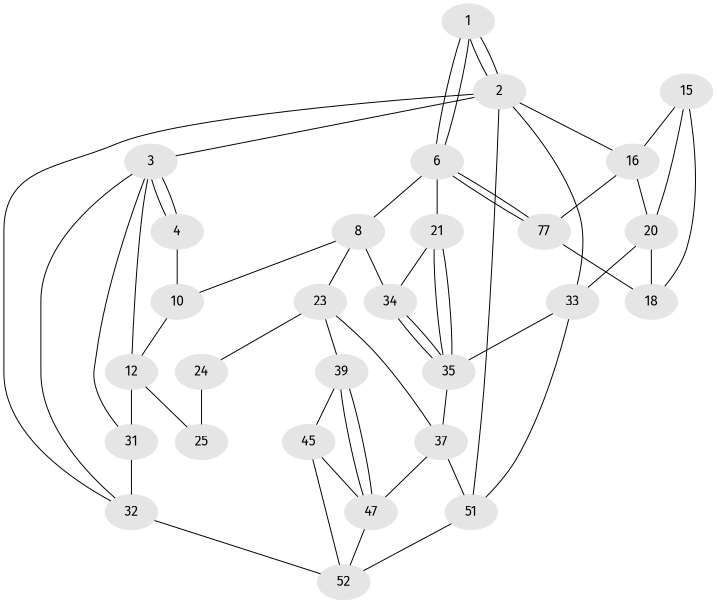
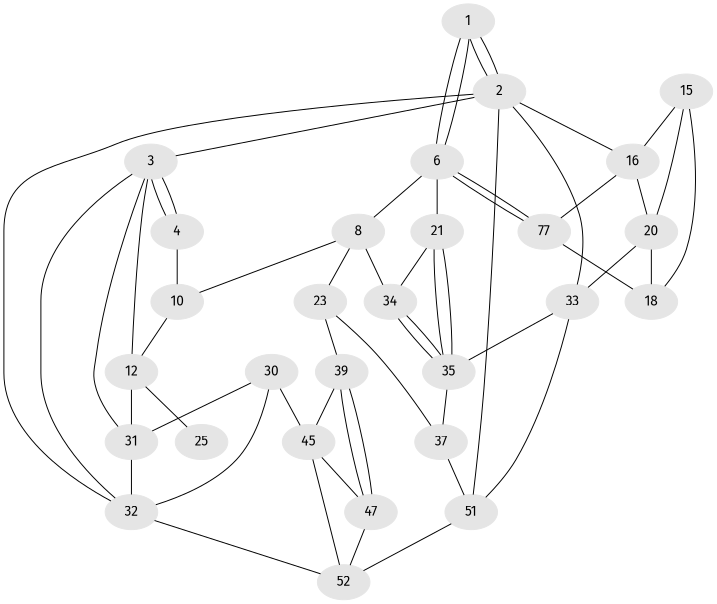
(202, 372) -> none
none -> (272, 372)
(406, 477) -> none
